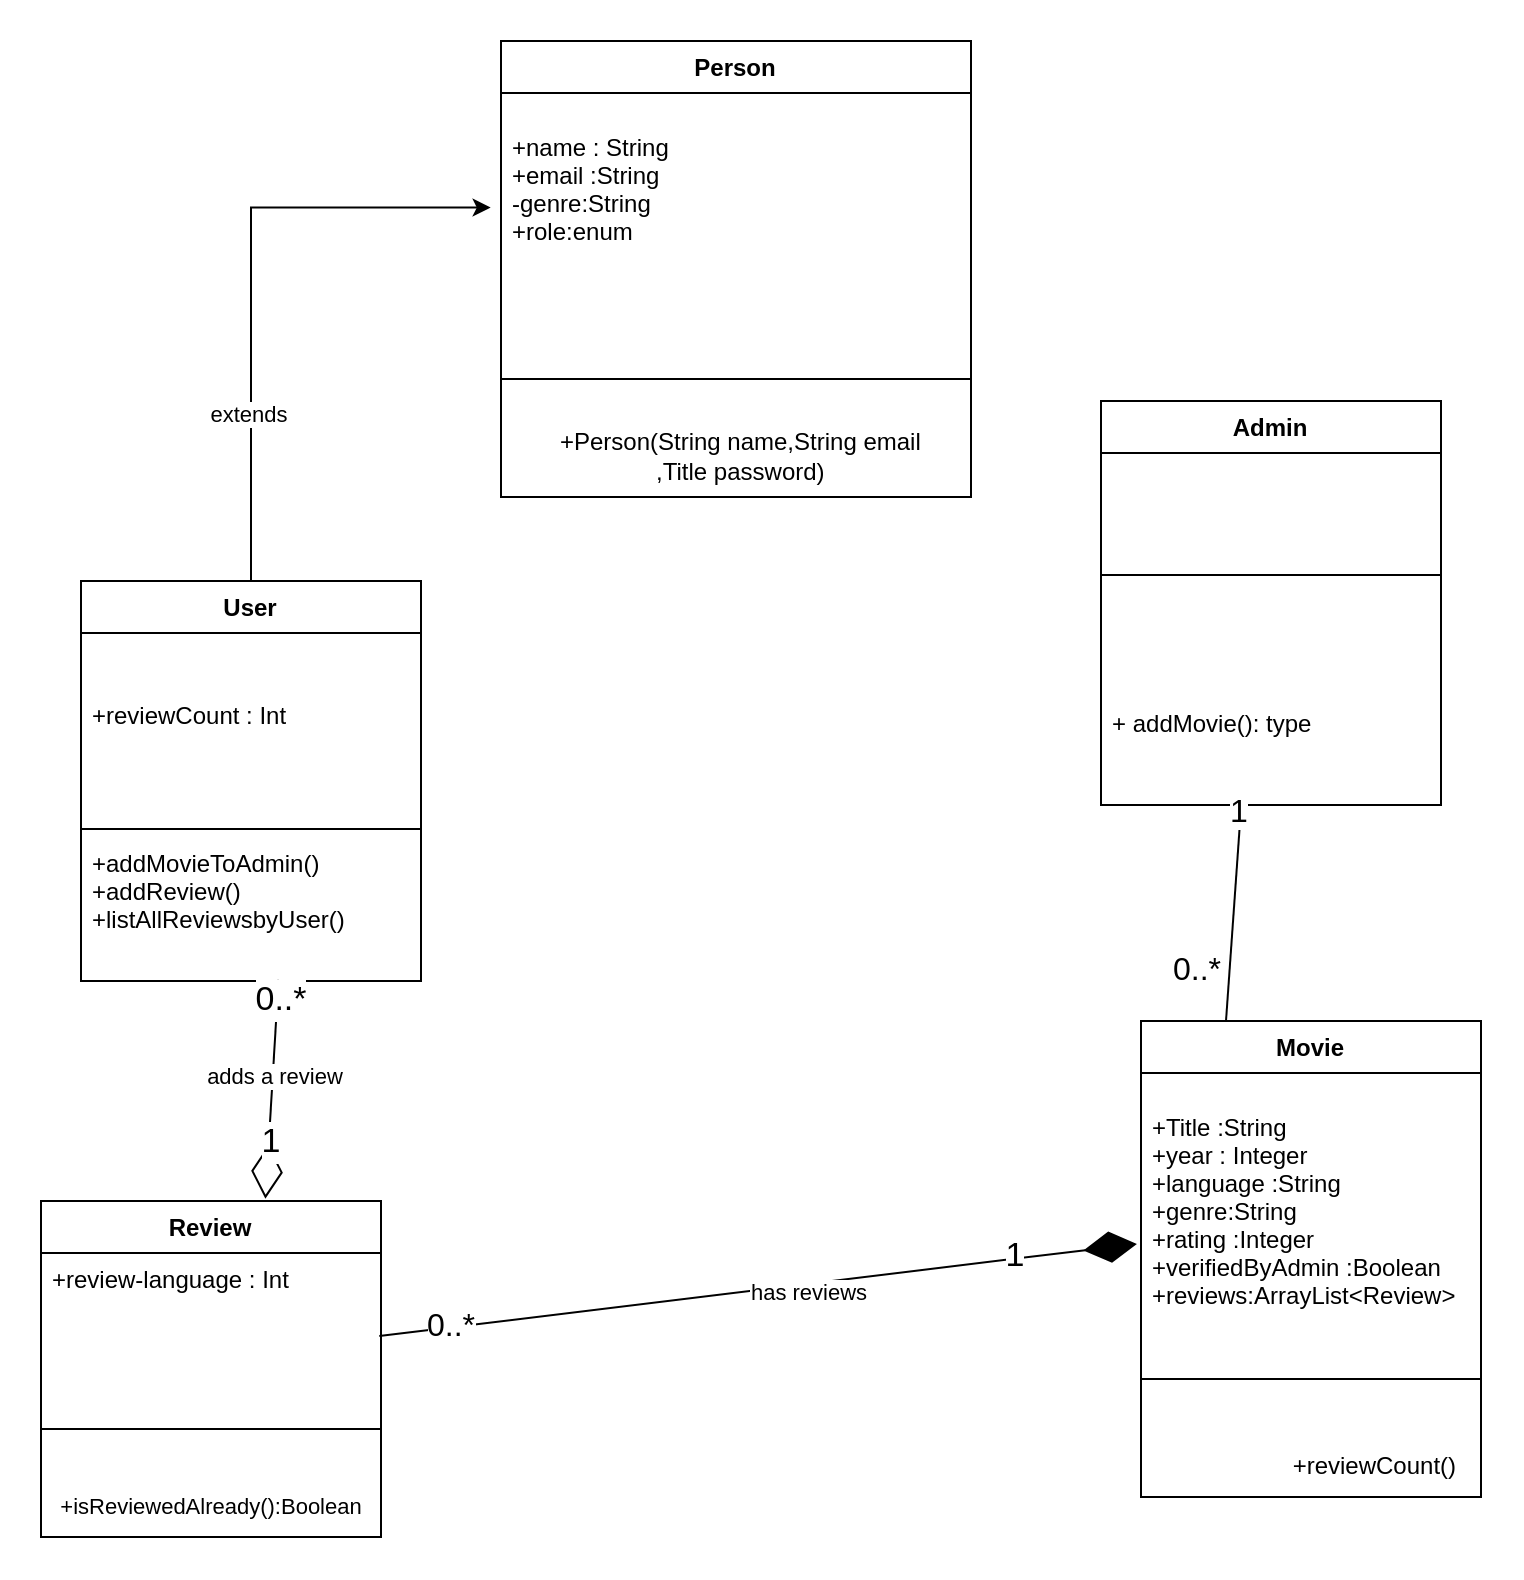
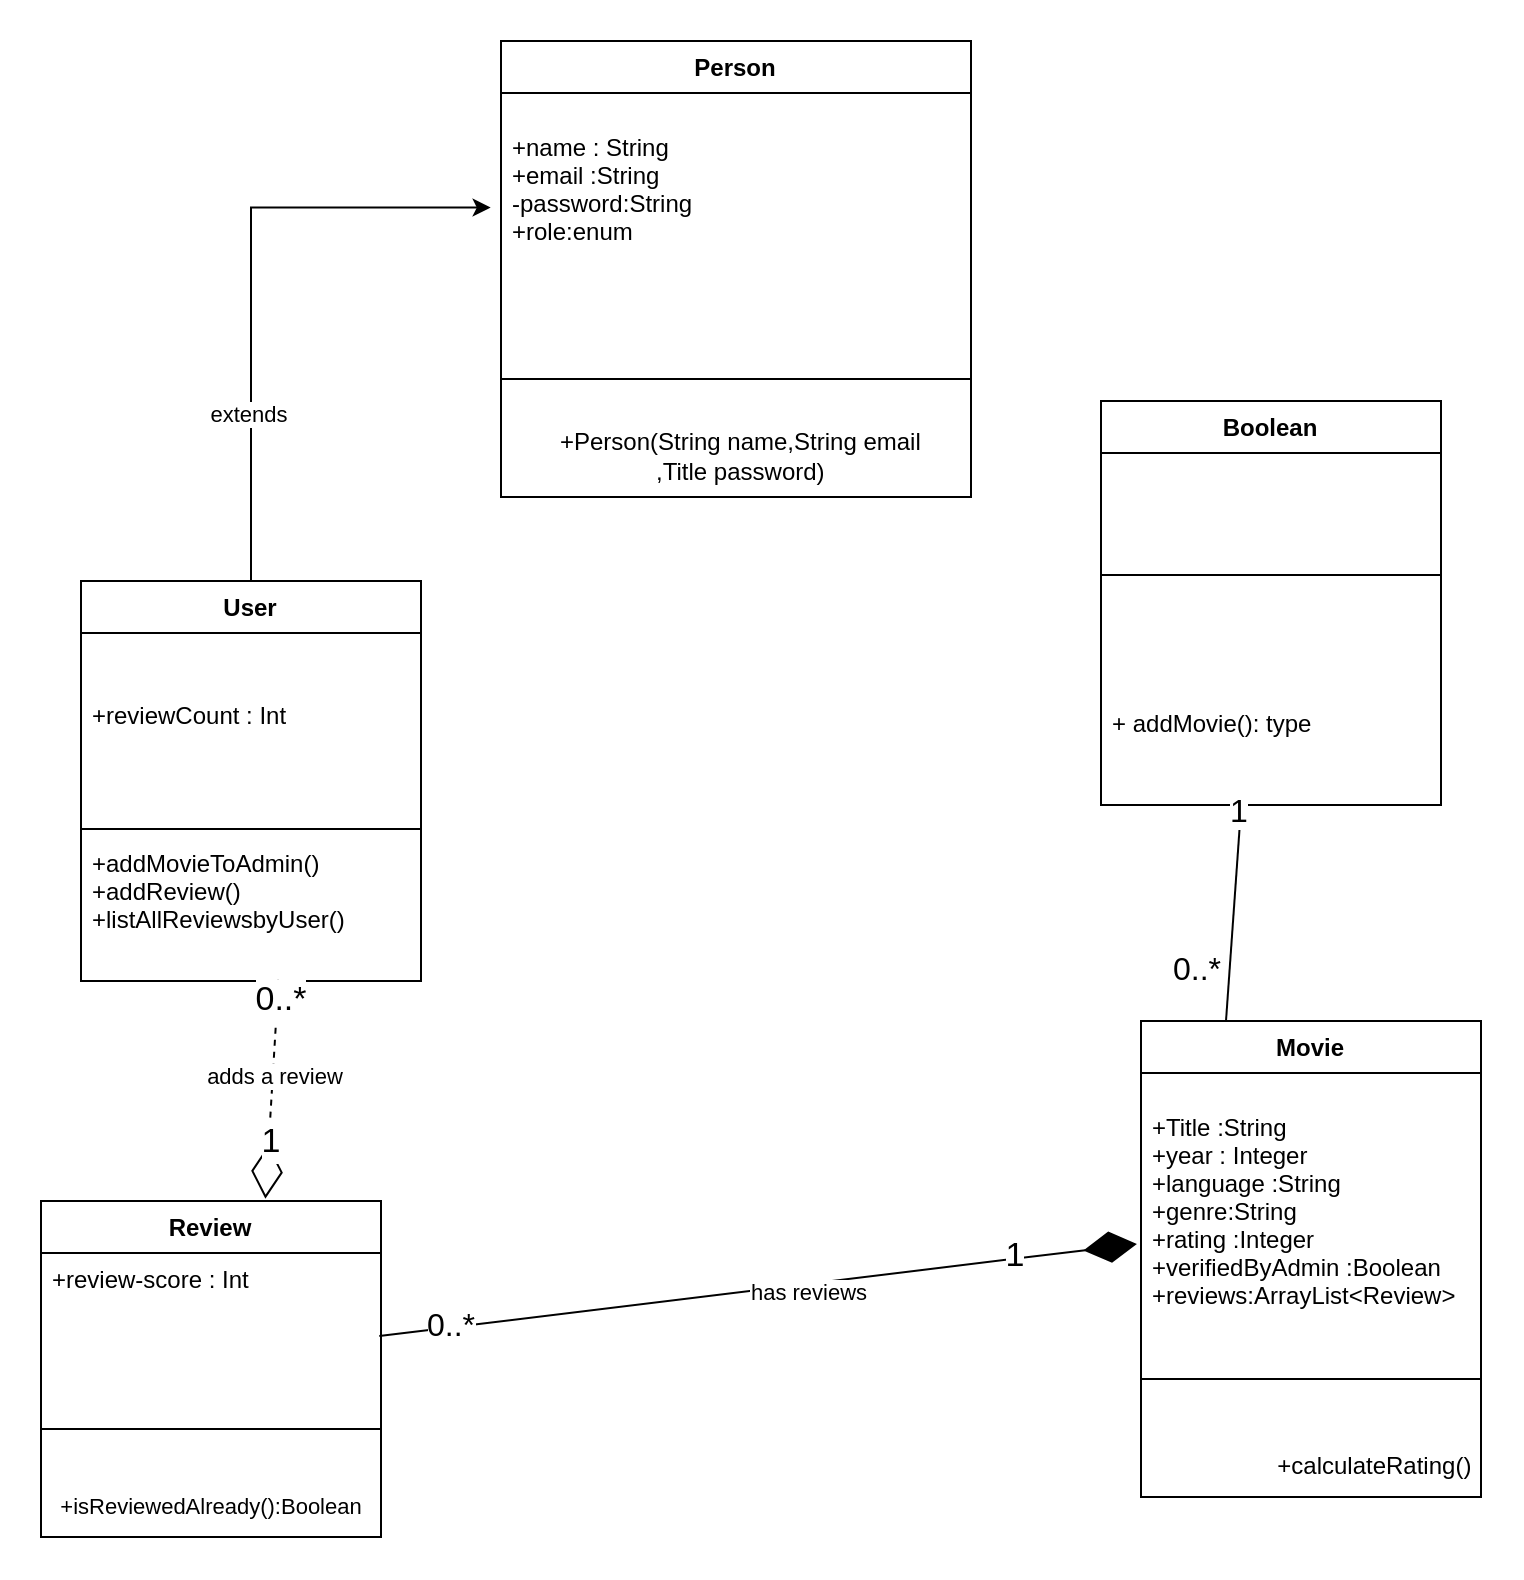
(594, 148) -> (594, 148)
(1270, 428) -> (1270, 428)
(275, 1041) -> (275, 1041)
(184, 1280) -> (167, 1280)
(1312, 1467) -> (1312, 1467)
